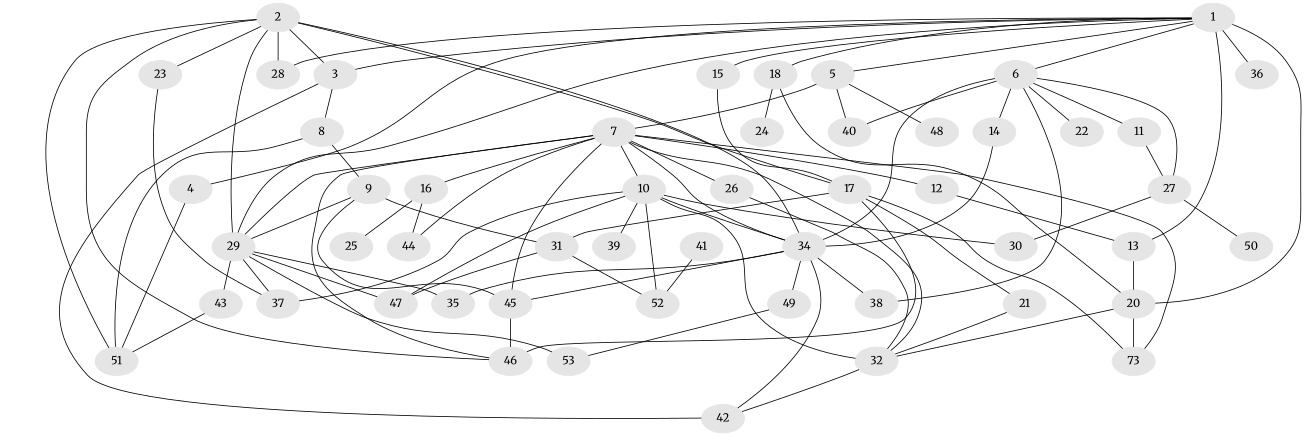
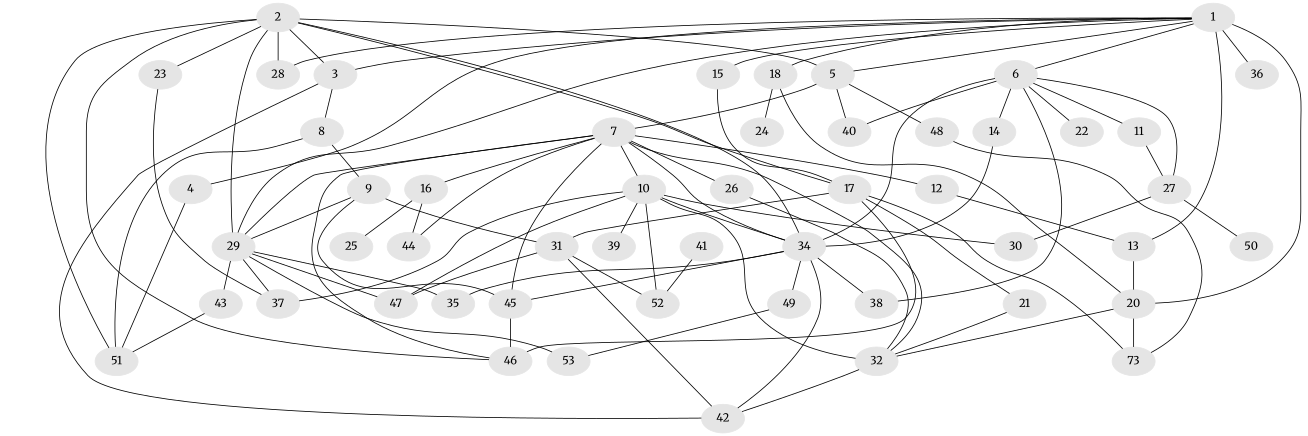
none -> (520, 29)
(998, 182) -> (1132, 196)
none -> (640, 333)
